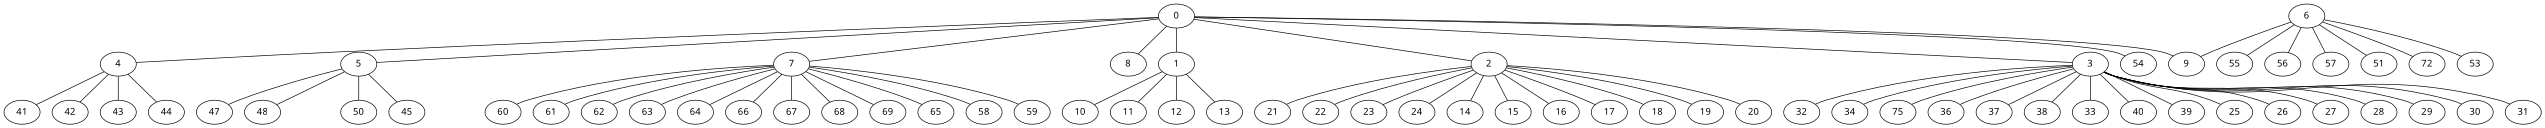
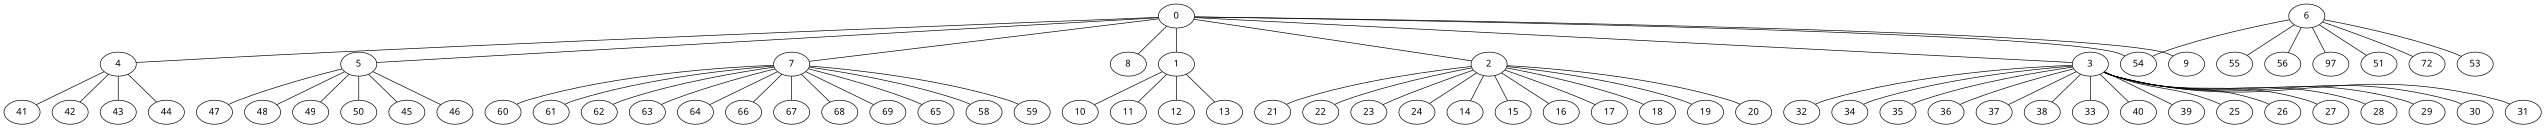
(2245, 38) -> (2220, 35)
(2331, 64) -> (2331, 64)
none -> (311, 112)
none -> (455, 112)
(1898, 112) -> (1898, 112)
